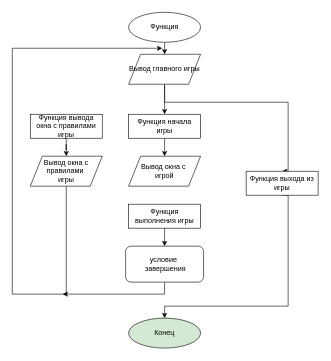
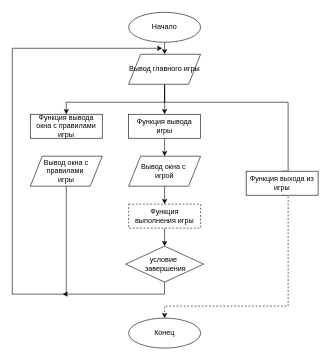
(165, 27) -> (165, 27)
none -> (66, 104)
(165, 126) -> (165, 126)
(66, 147) -> none
(288, 170) -> (287, 171)
none -> (165, 193)
(165, 216) -> (165, 216)
(165, 264) -> (165, 264)
(278, 306) -> (278, 306)
(165, 333) -> (165, 333)
